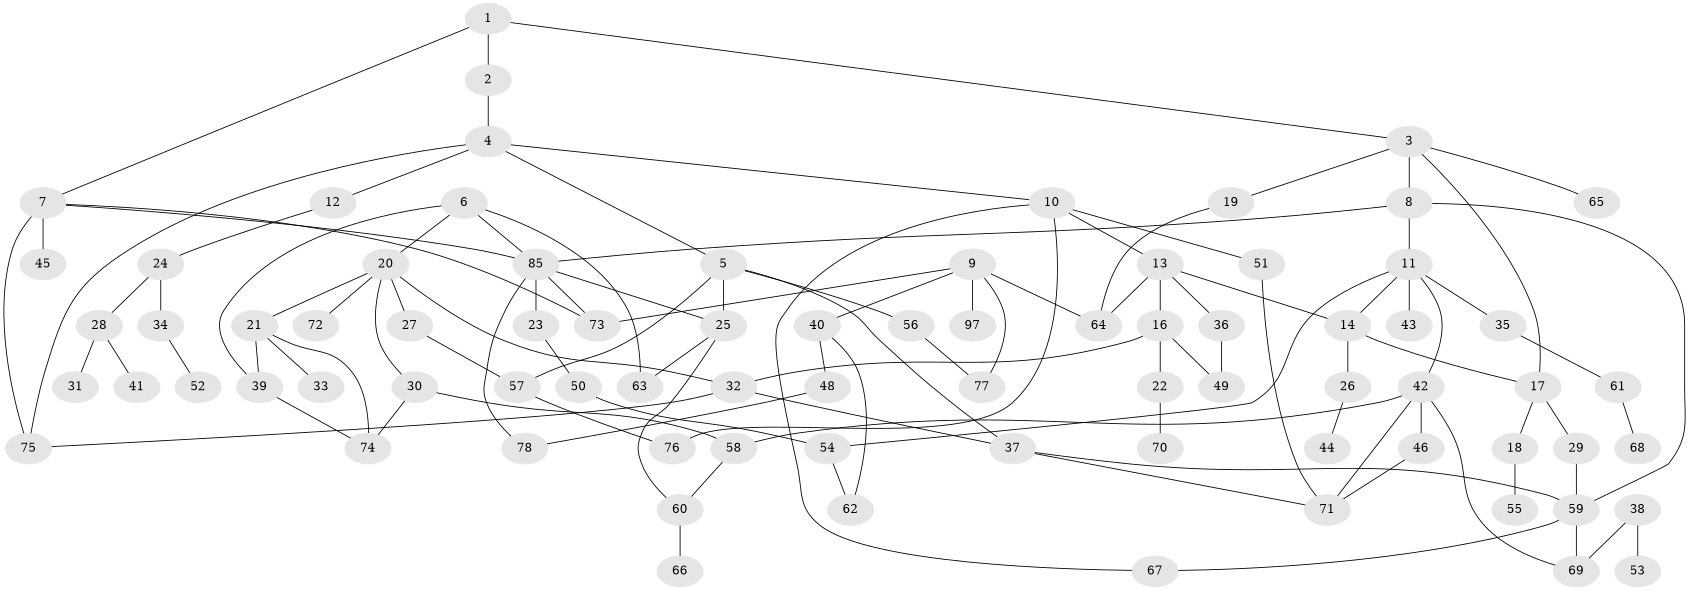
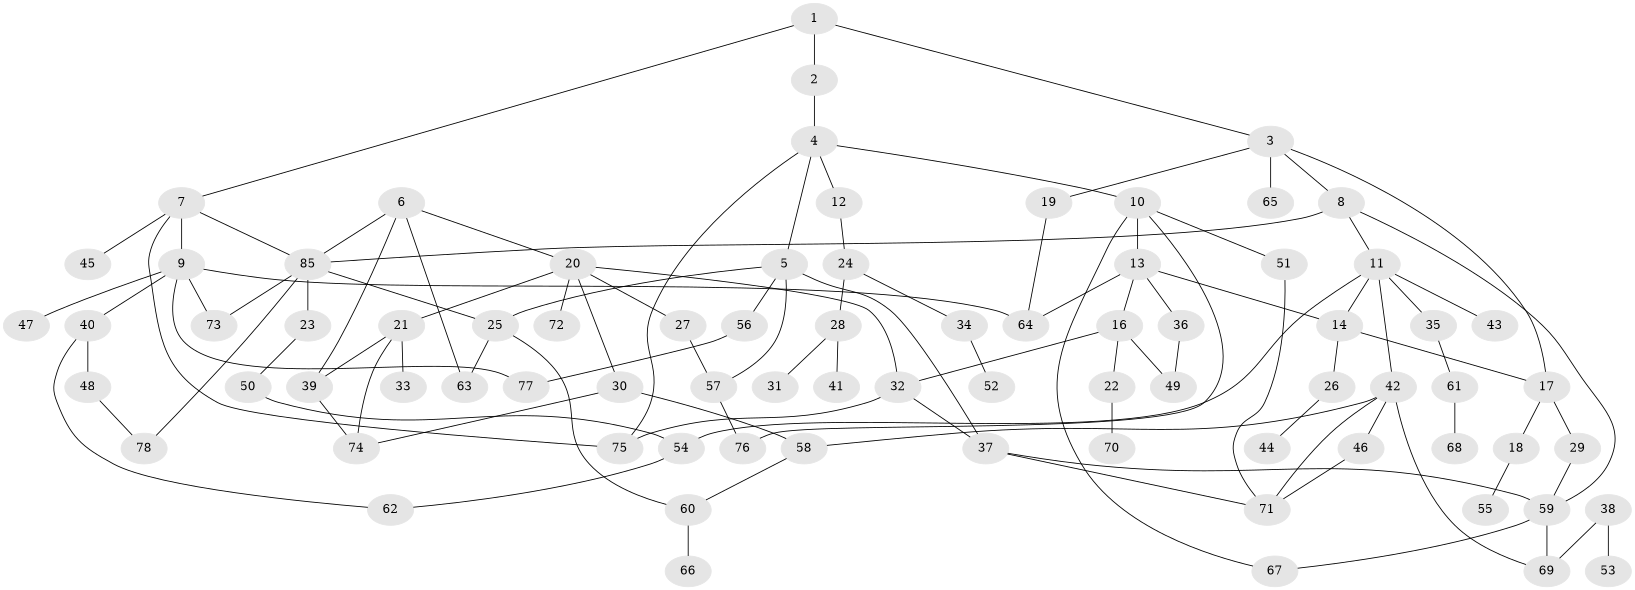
(382, 241) -> (182, 234)
(973, 326) -> (26, 326)
